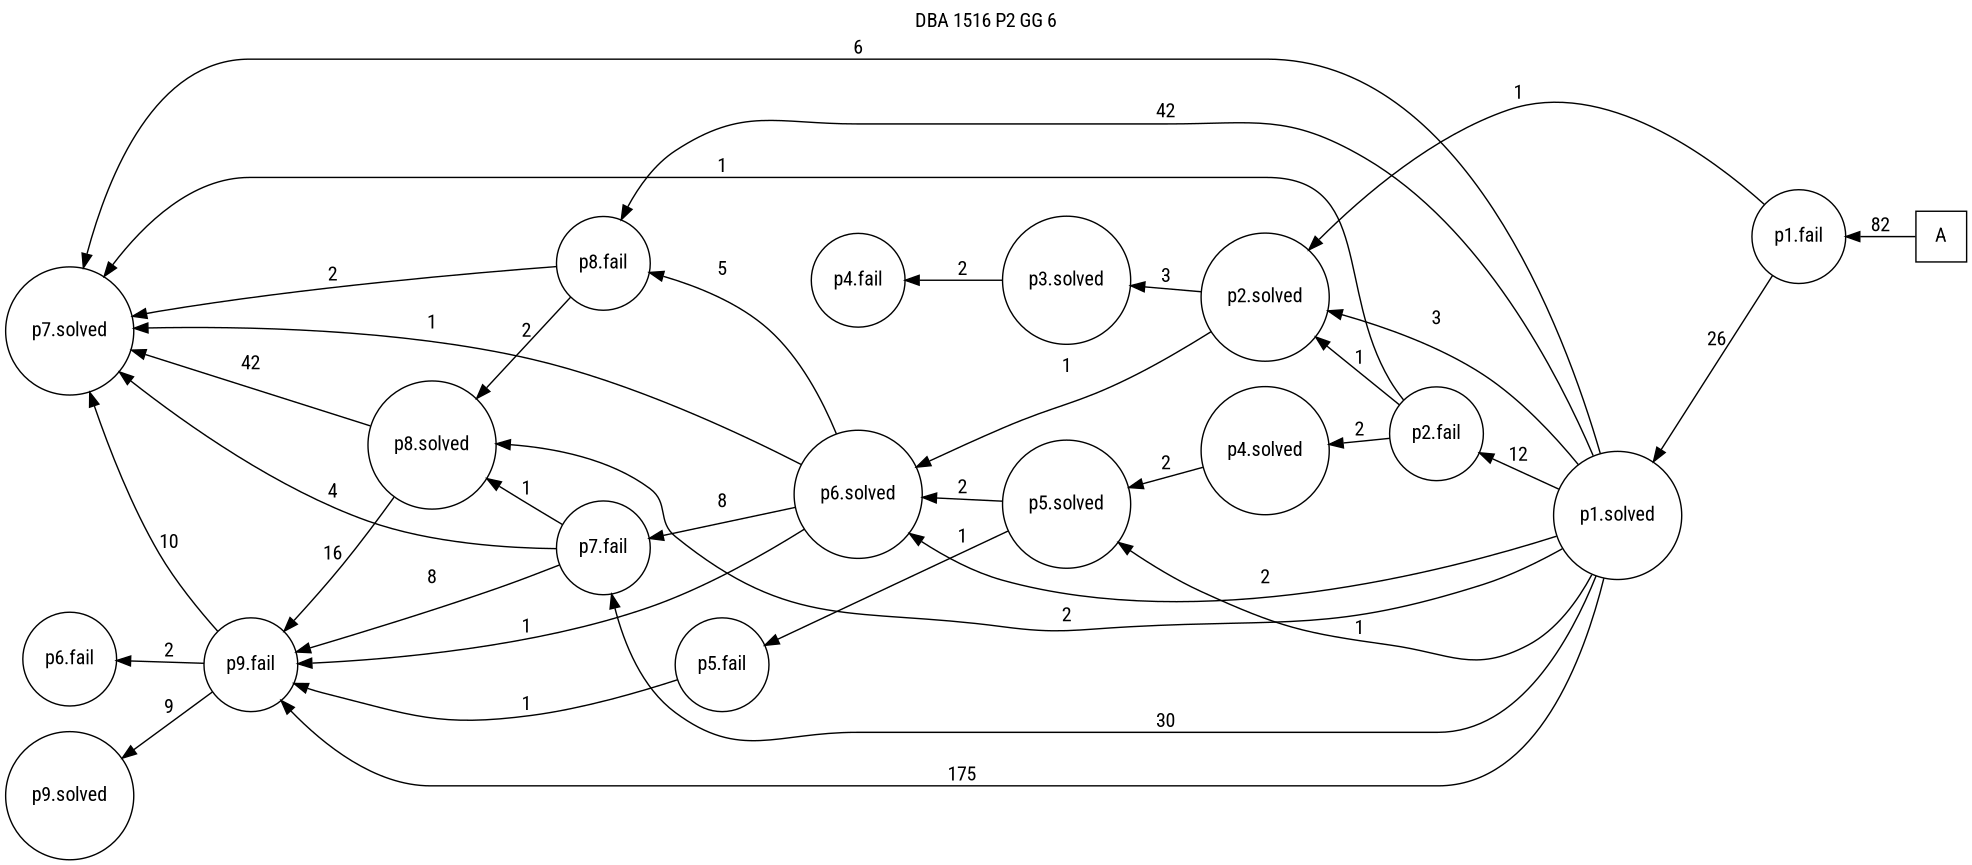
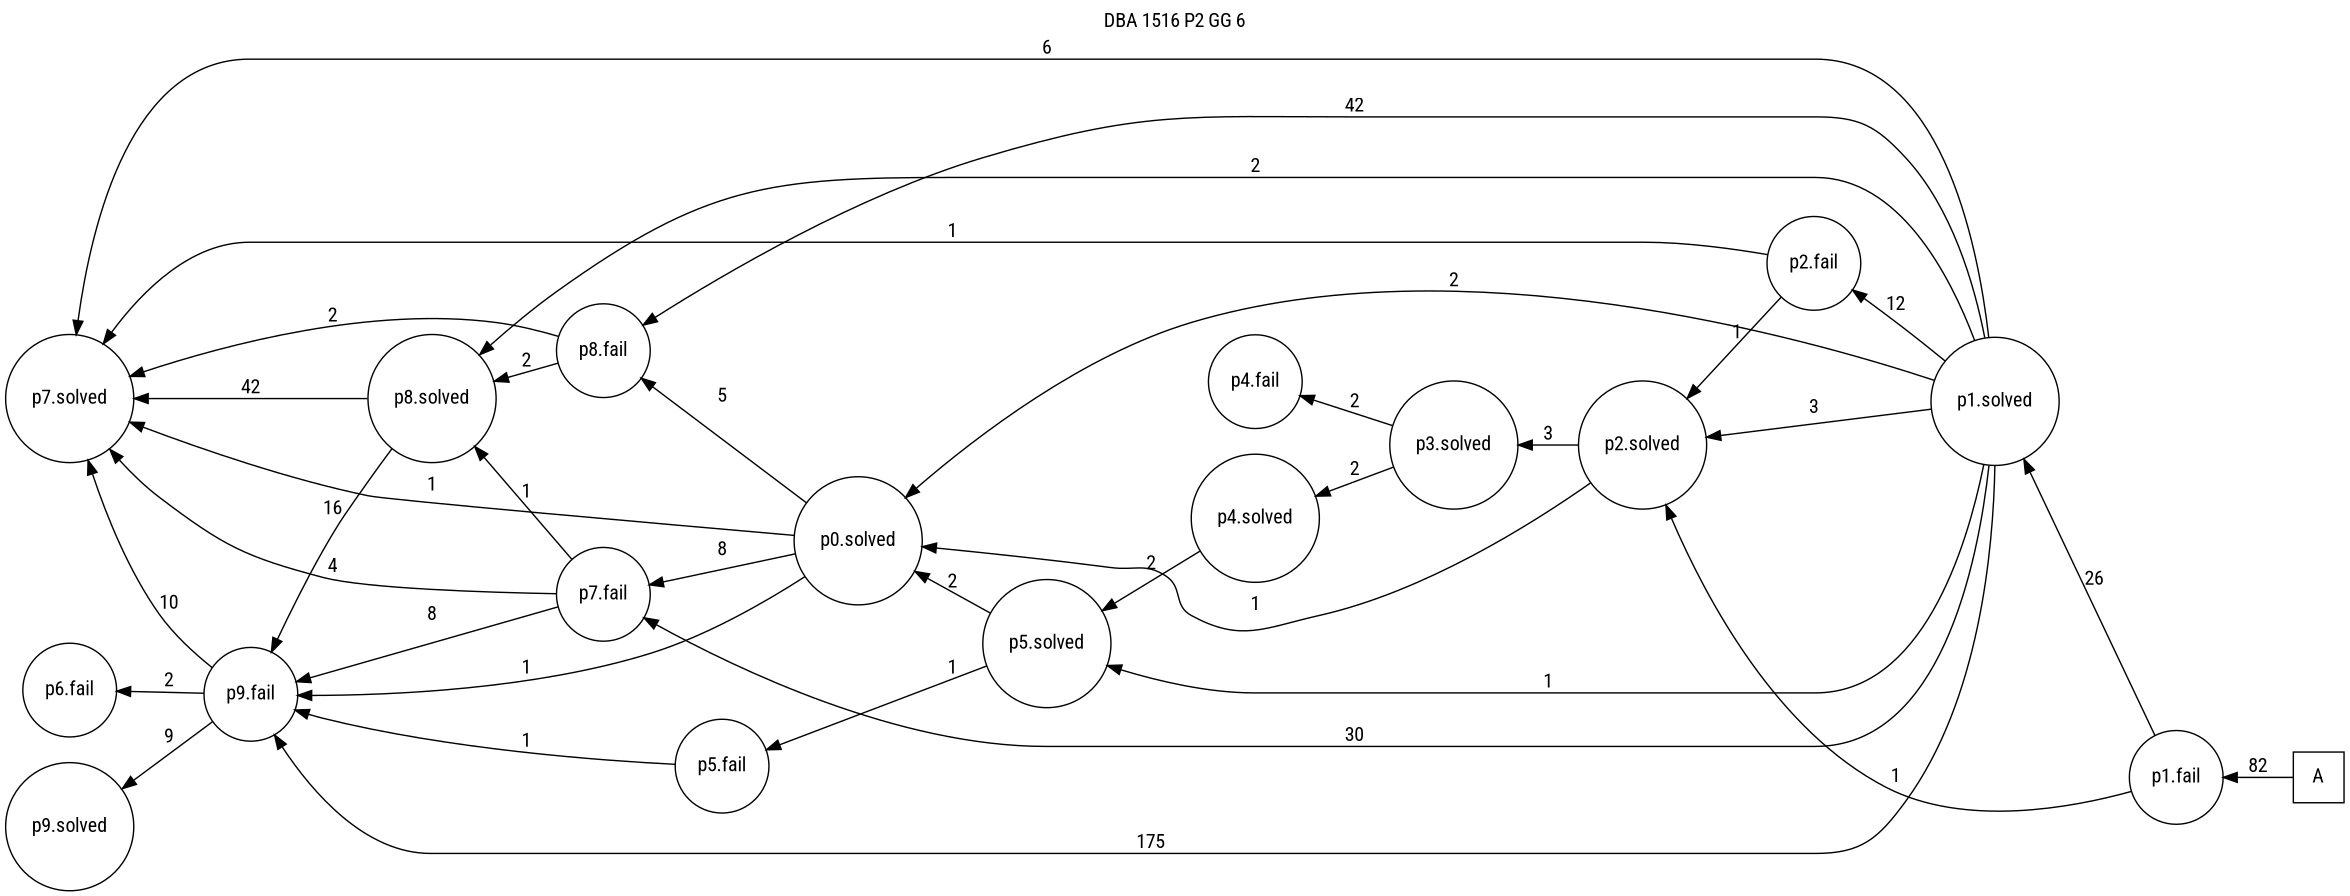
(1367, 441) -> (1361, 479)
(858, 494) -> (858, 541)
